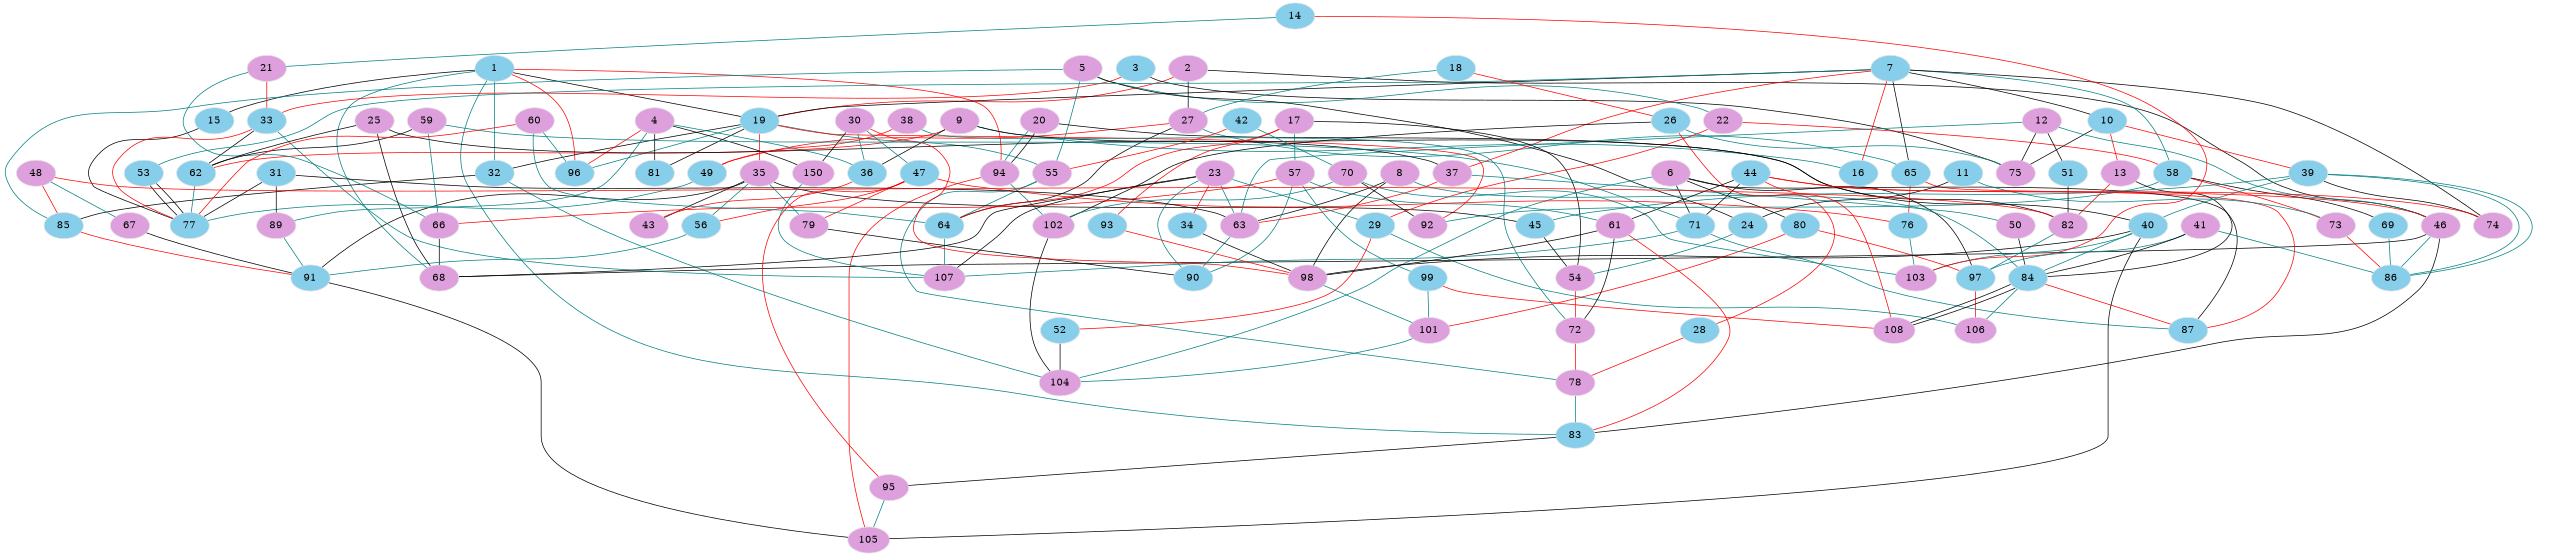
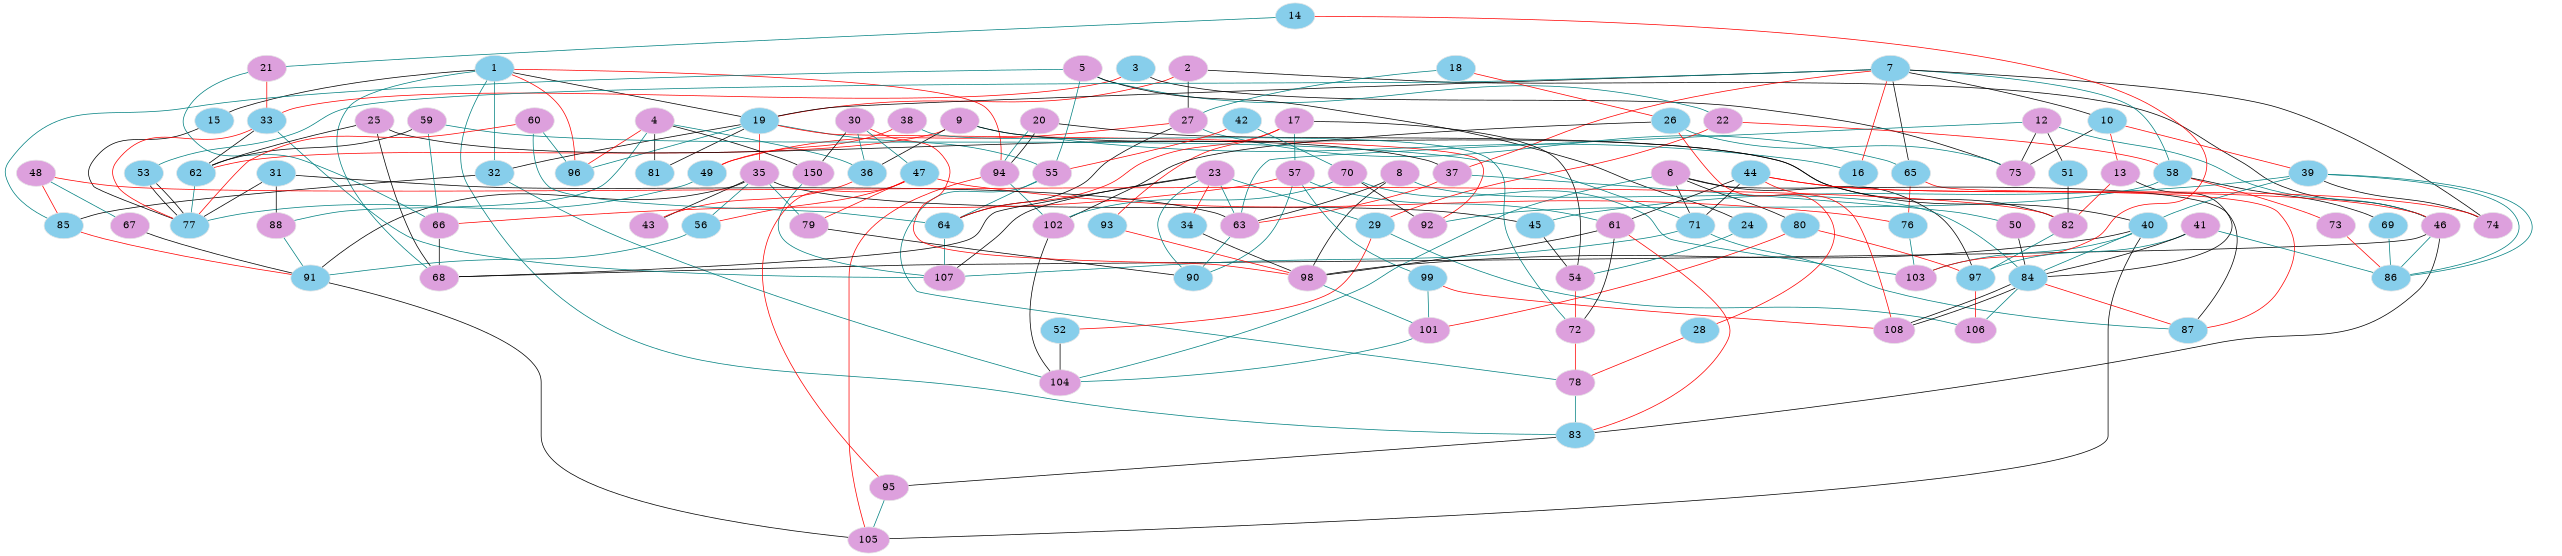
(1963, 173) -> none
(276, 226) -> (276, 226)
